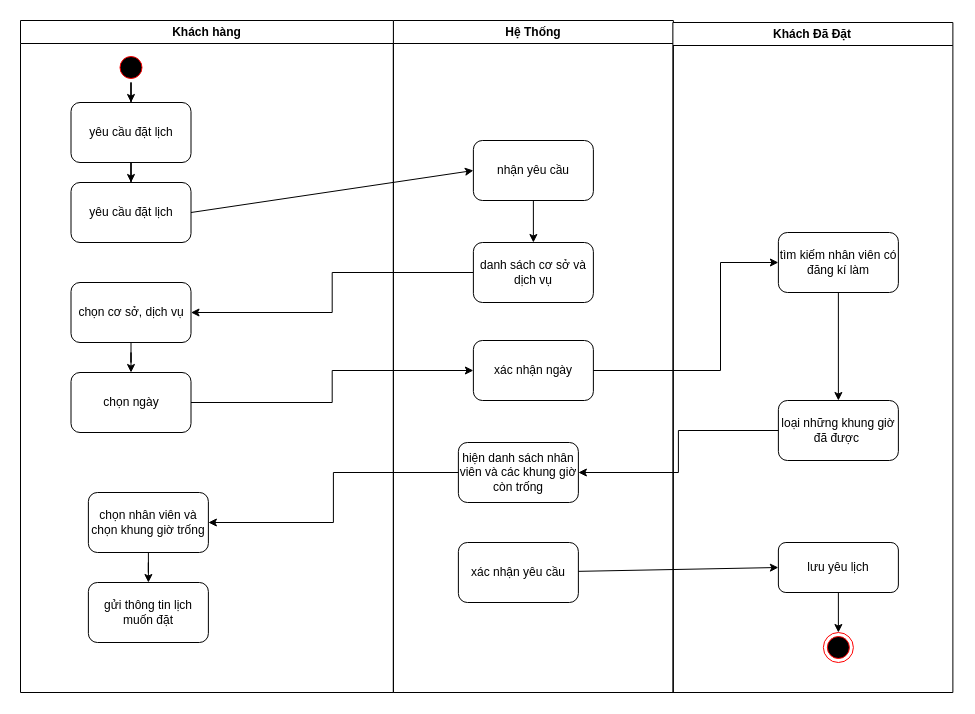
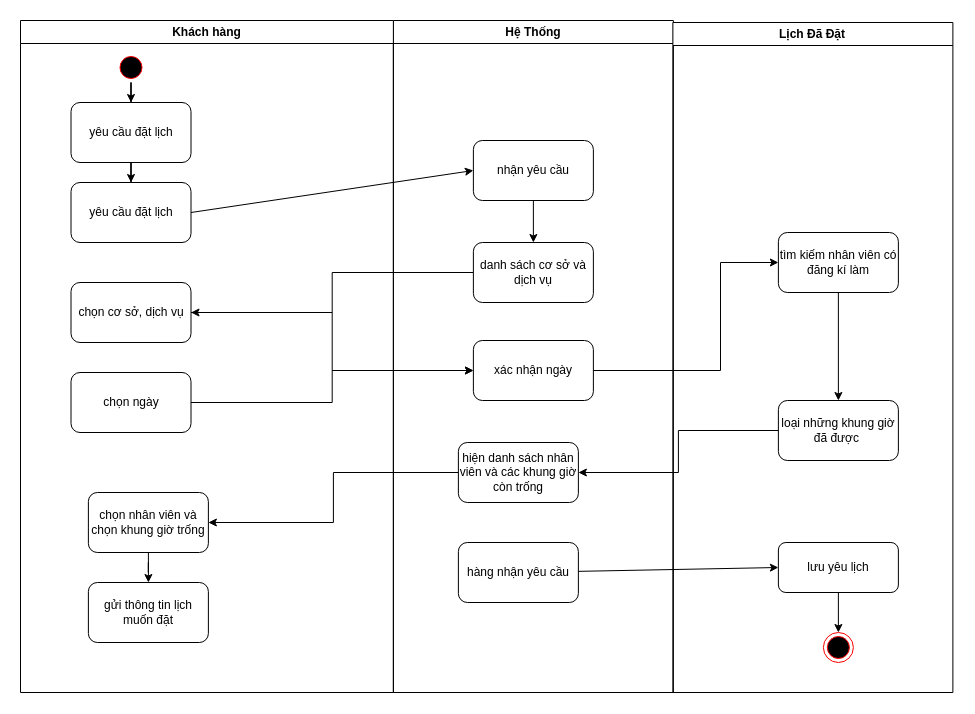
(813, 35) -> (813, 35)
(131, 362) -> (332, 341)
(519, 573) -> (519, 573)
